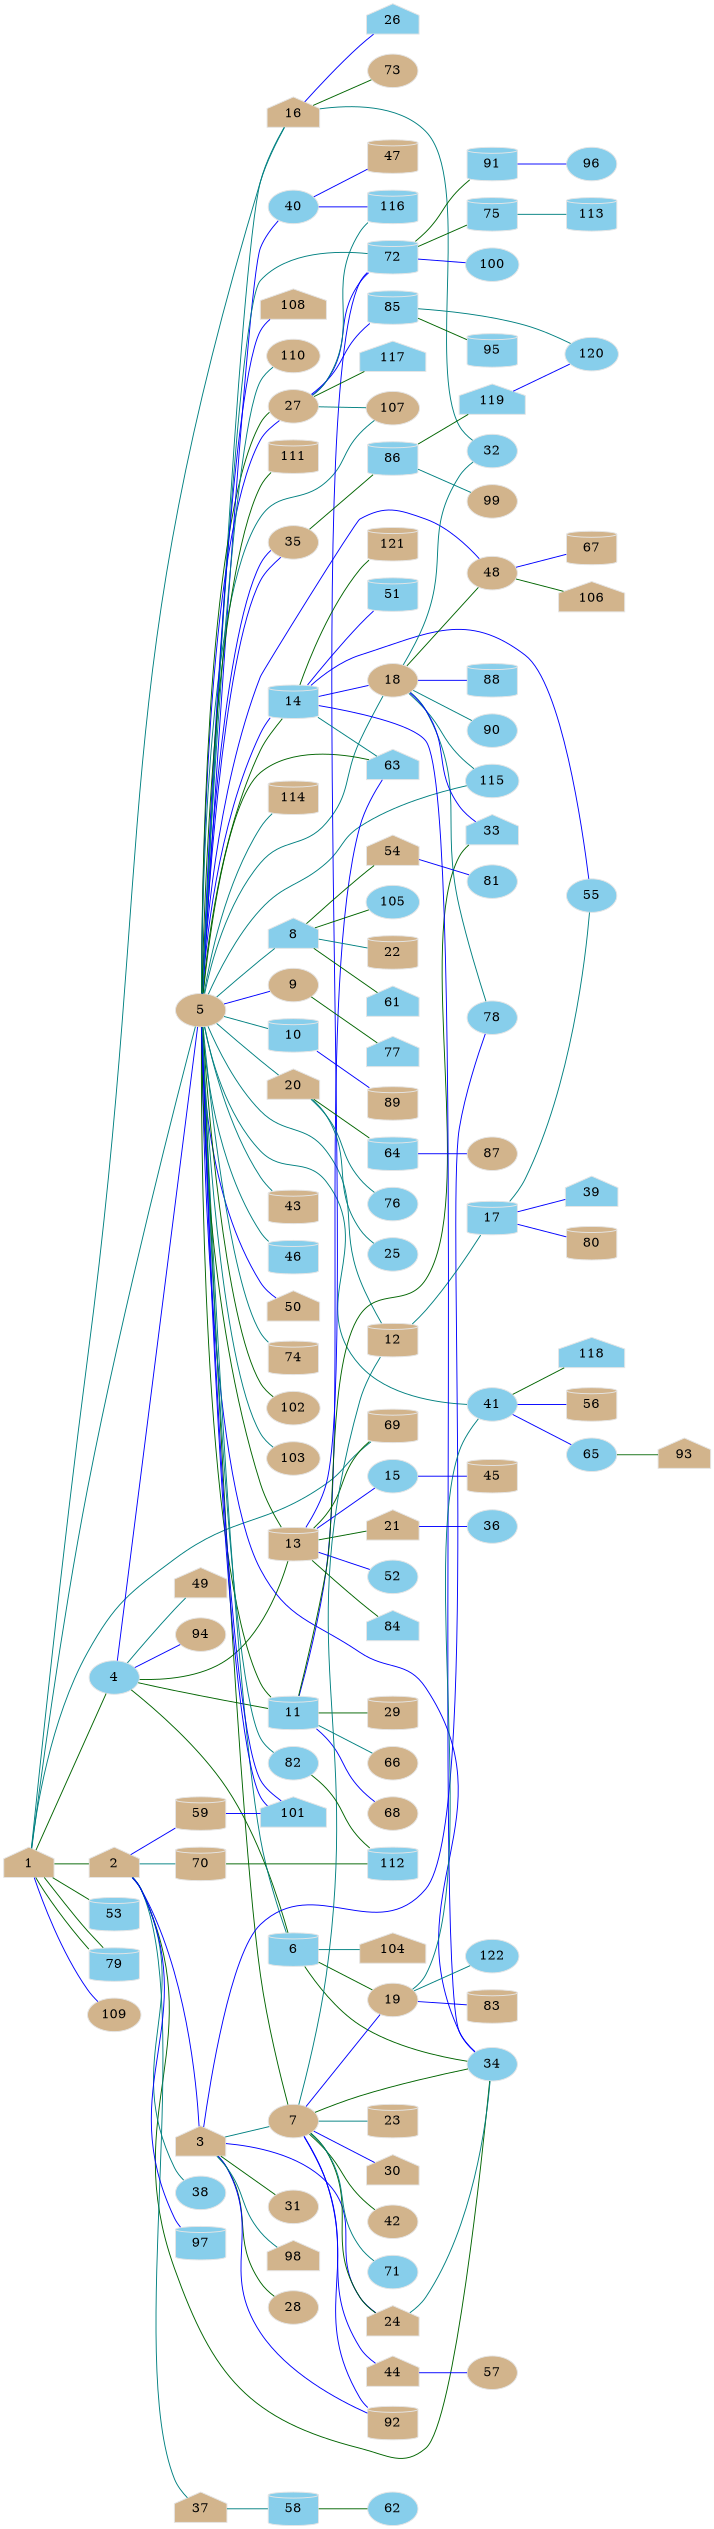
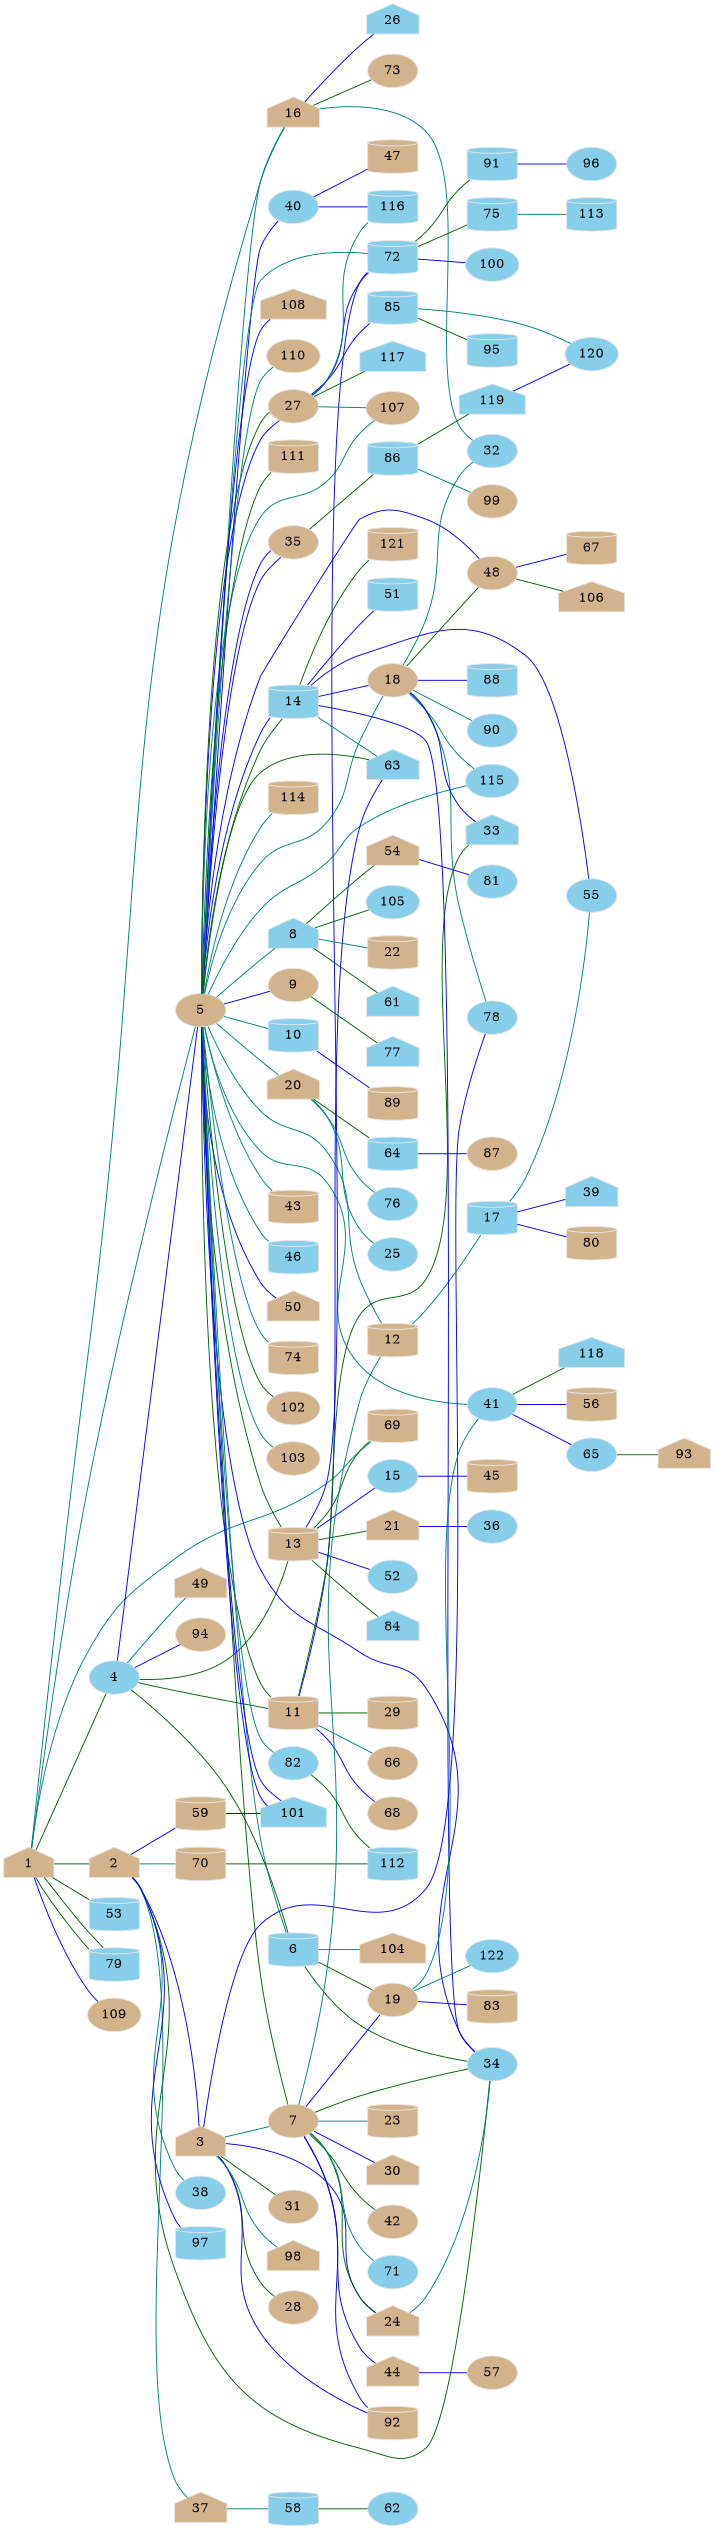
(293, 1713) -> (293, 1713)
